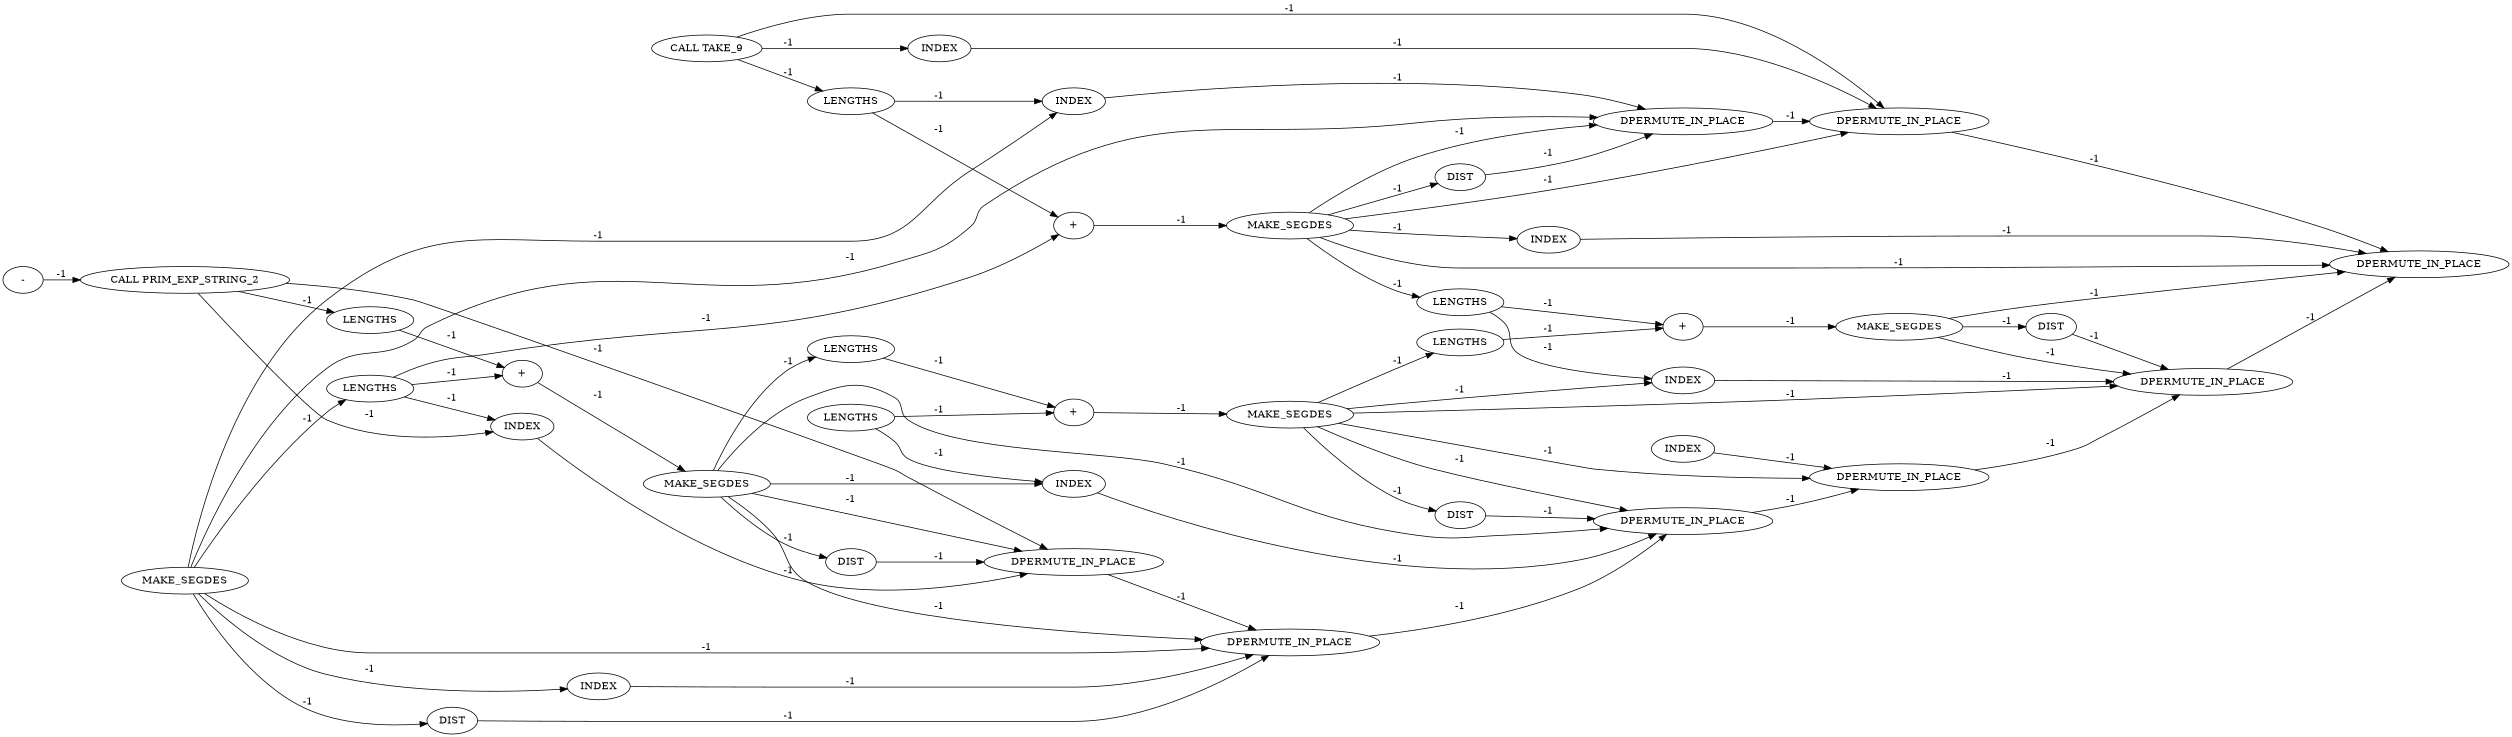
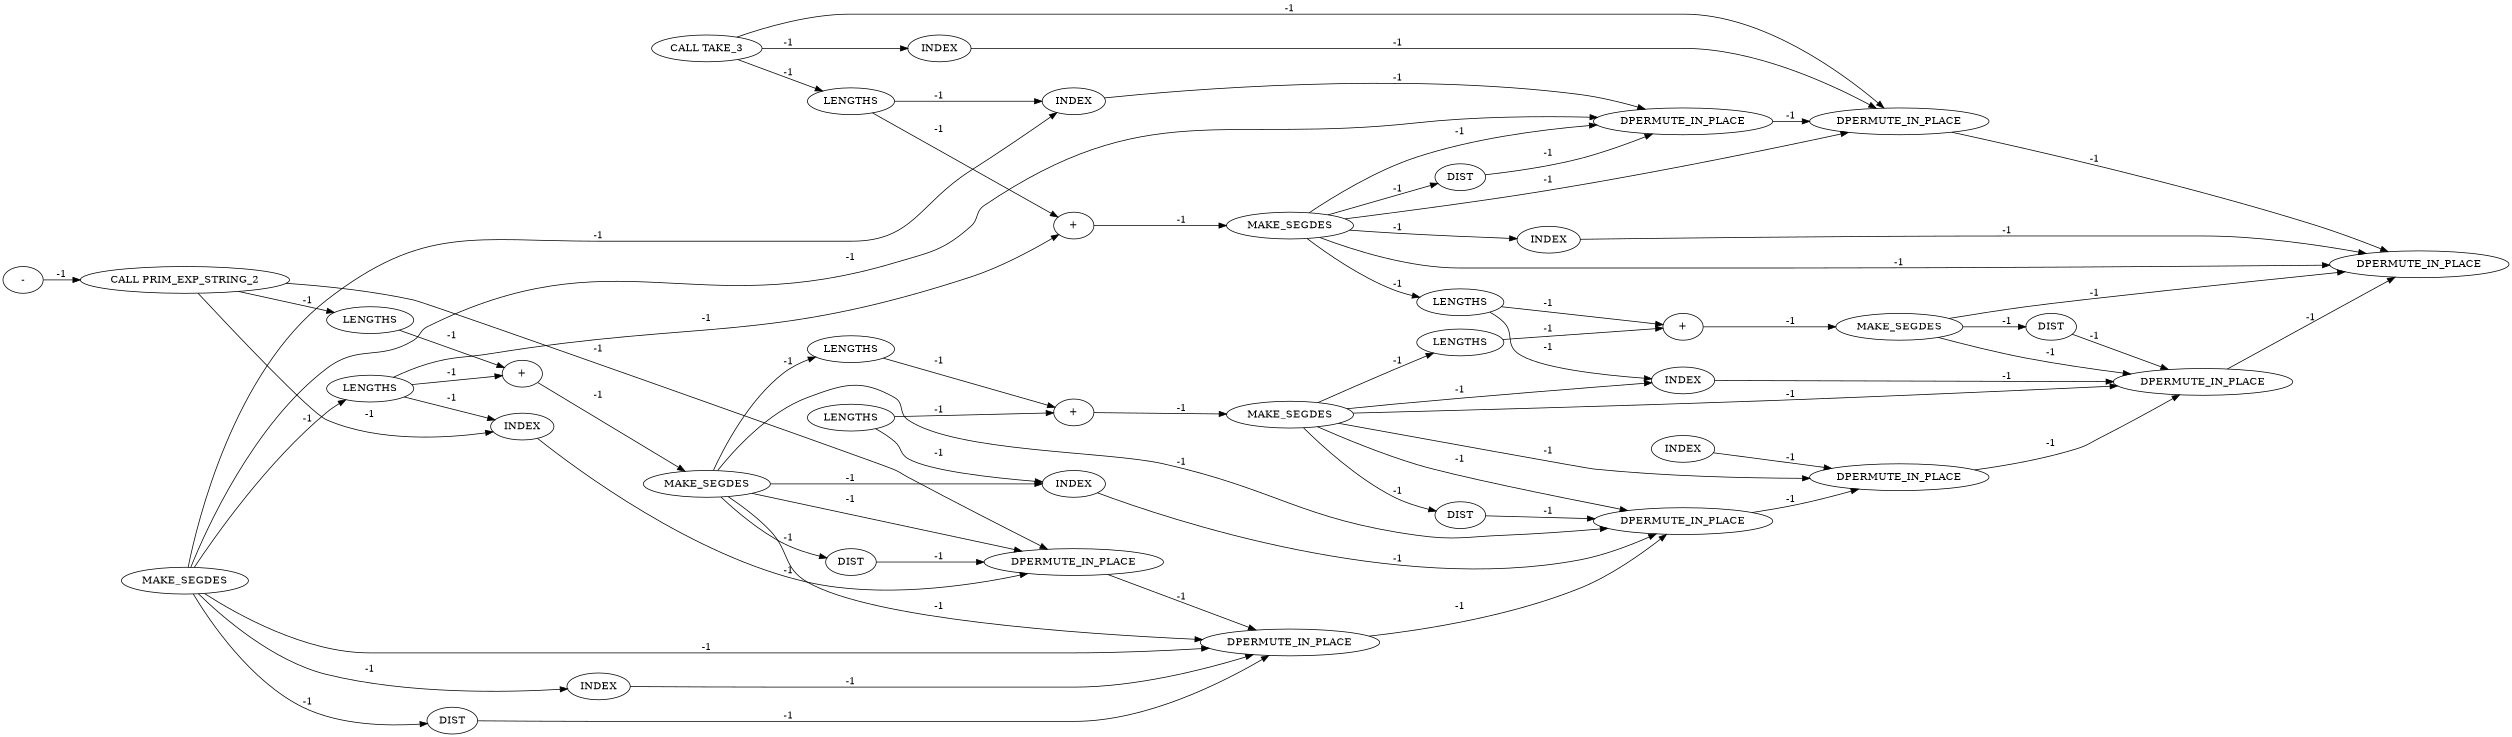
(707, 48) -> (707, 48)
